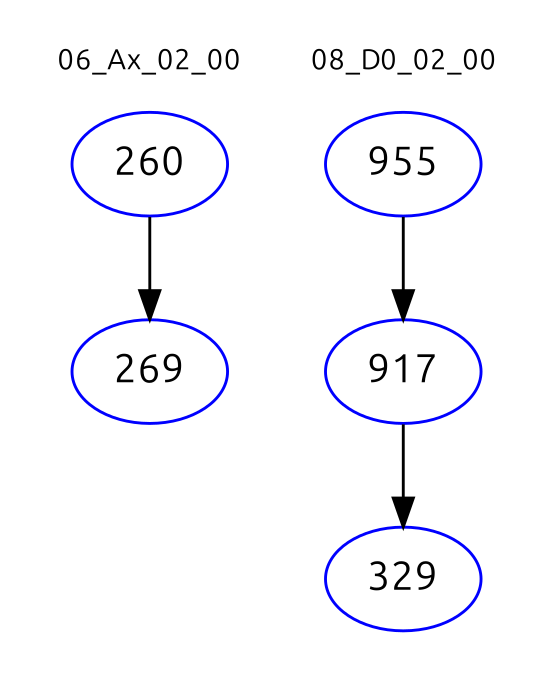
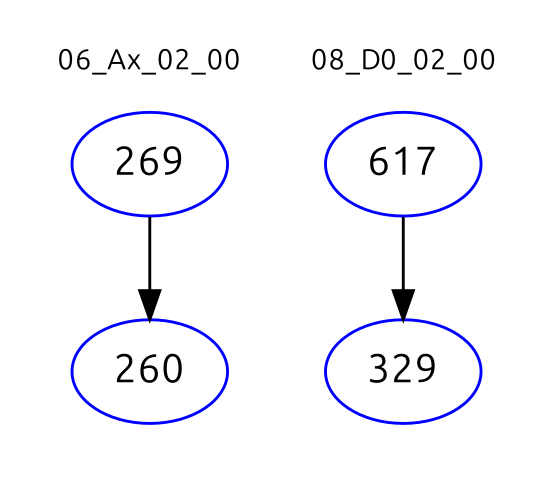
(403, 164) -> none
(150, 254) -> (150, 254)
(403, 372) -> (403, 164)
